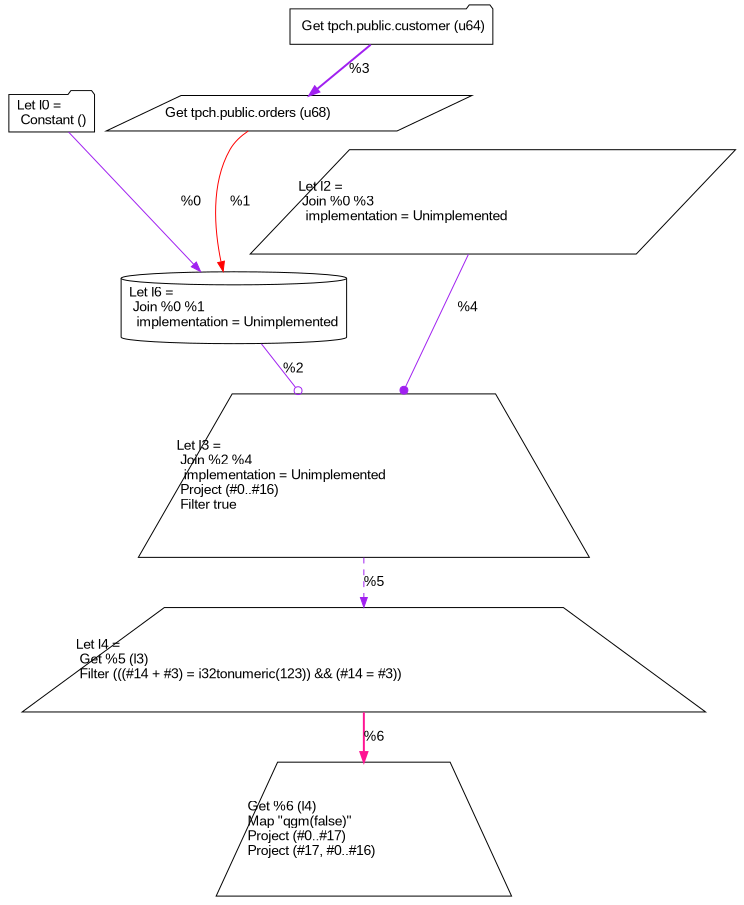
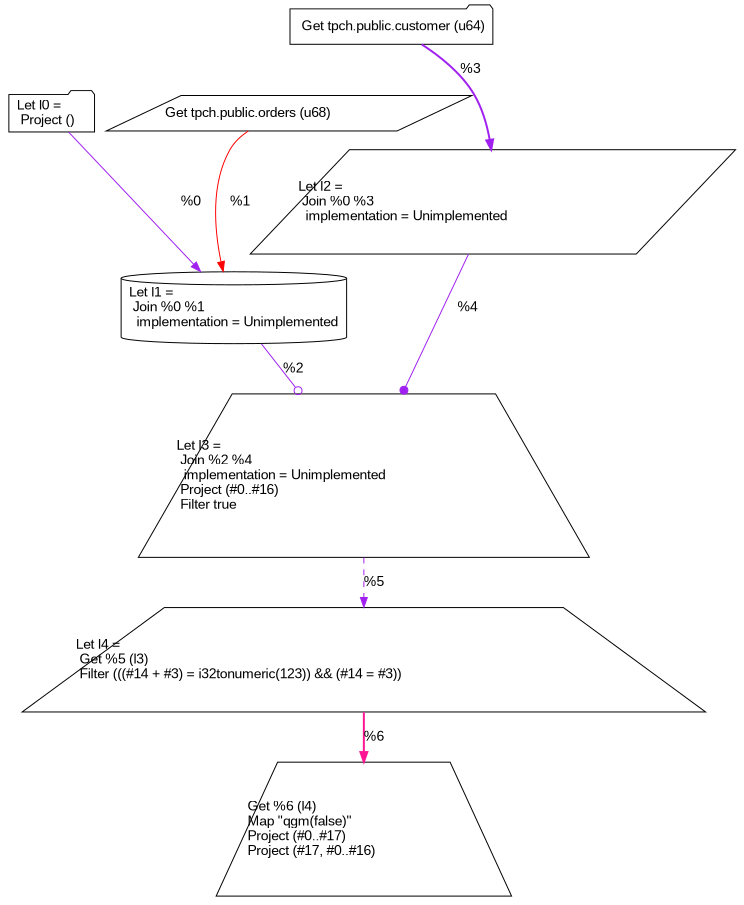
(344, 67) -> (467, 84)
(52, 113) -> (52, 113)
(234, 308) -> (234, 308)
